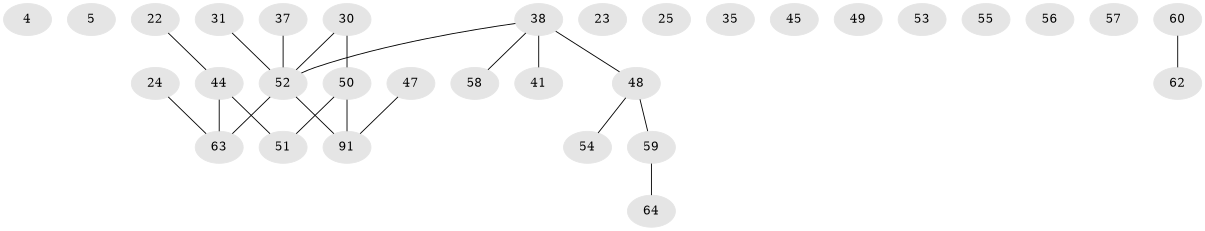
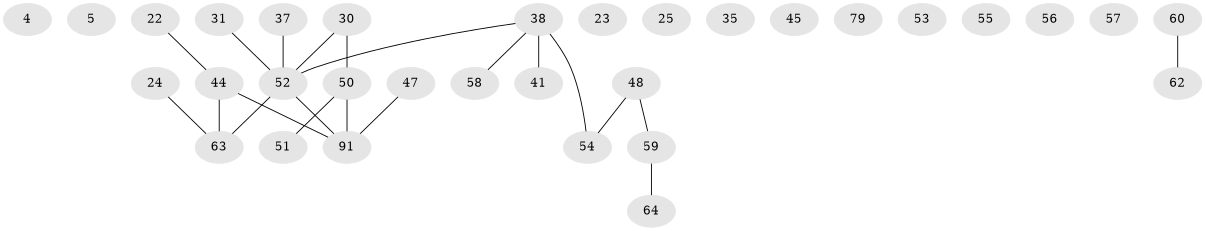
(858, 20) -> (858, 20)
(588, 52) -> (575, 80)
(247, 112) -> (283, 115)
